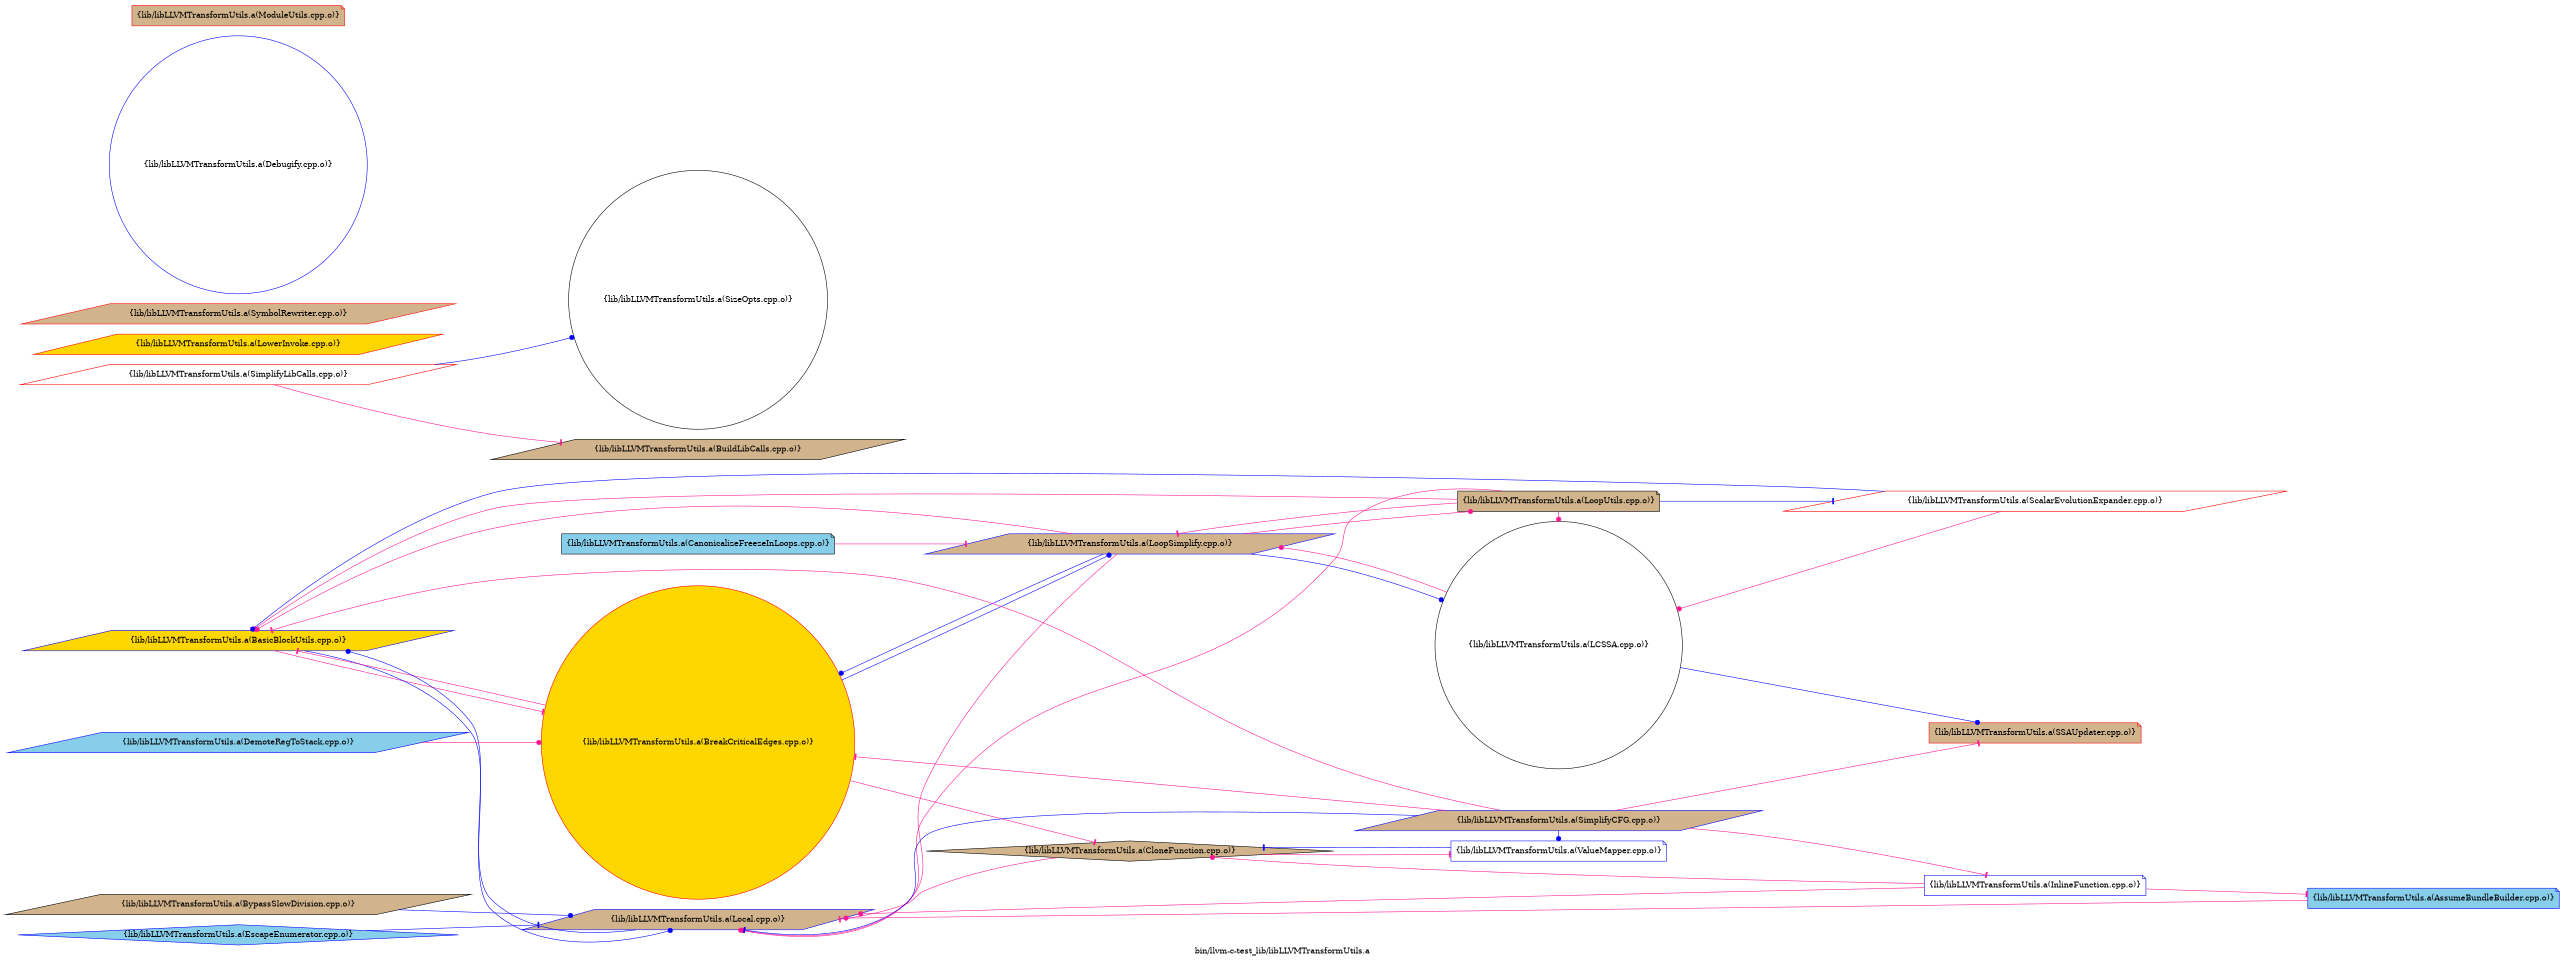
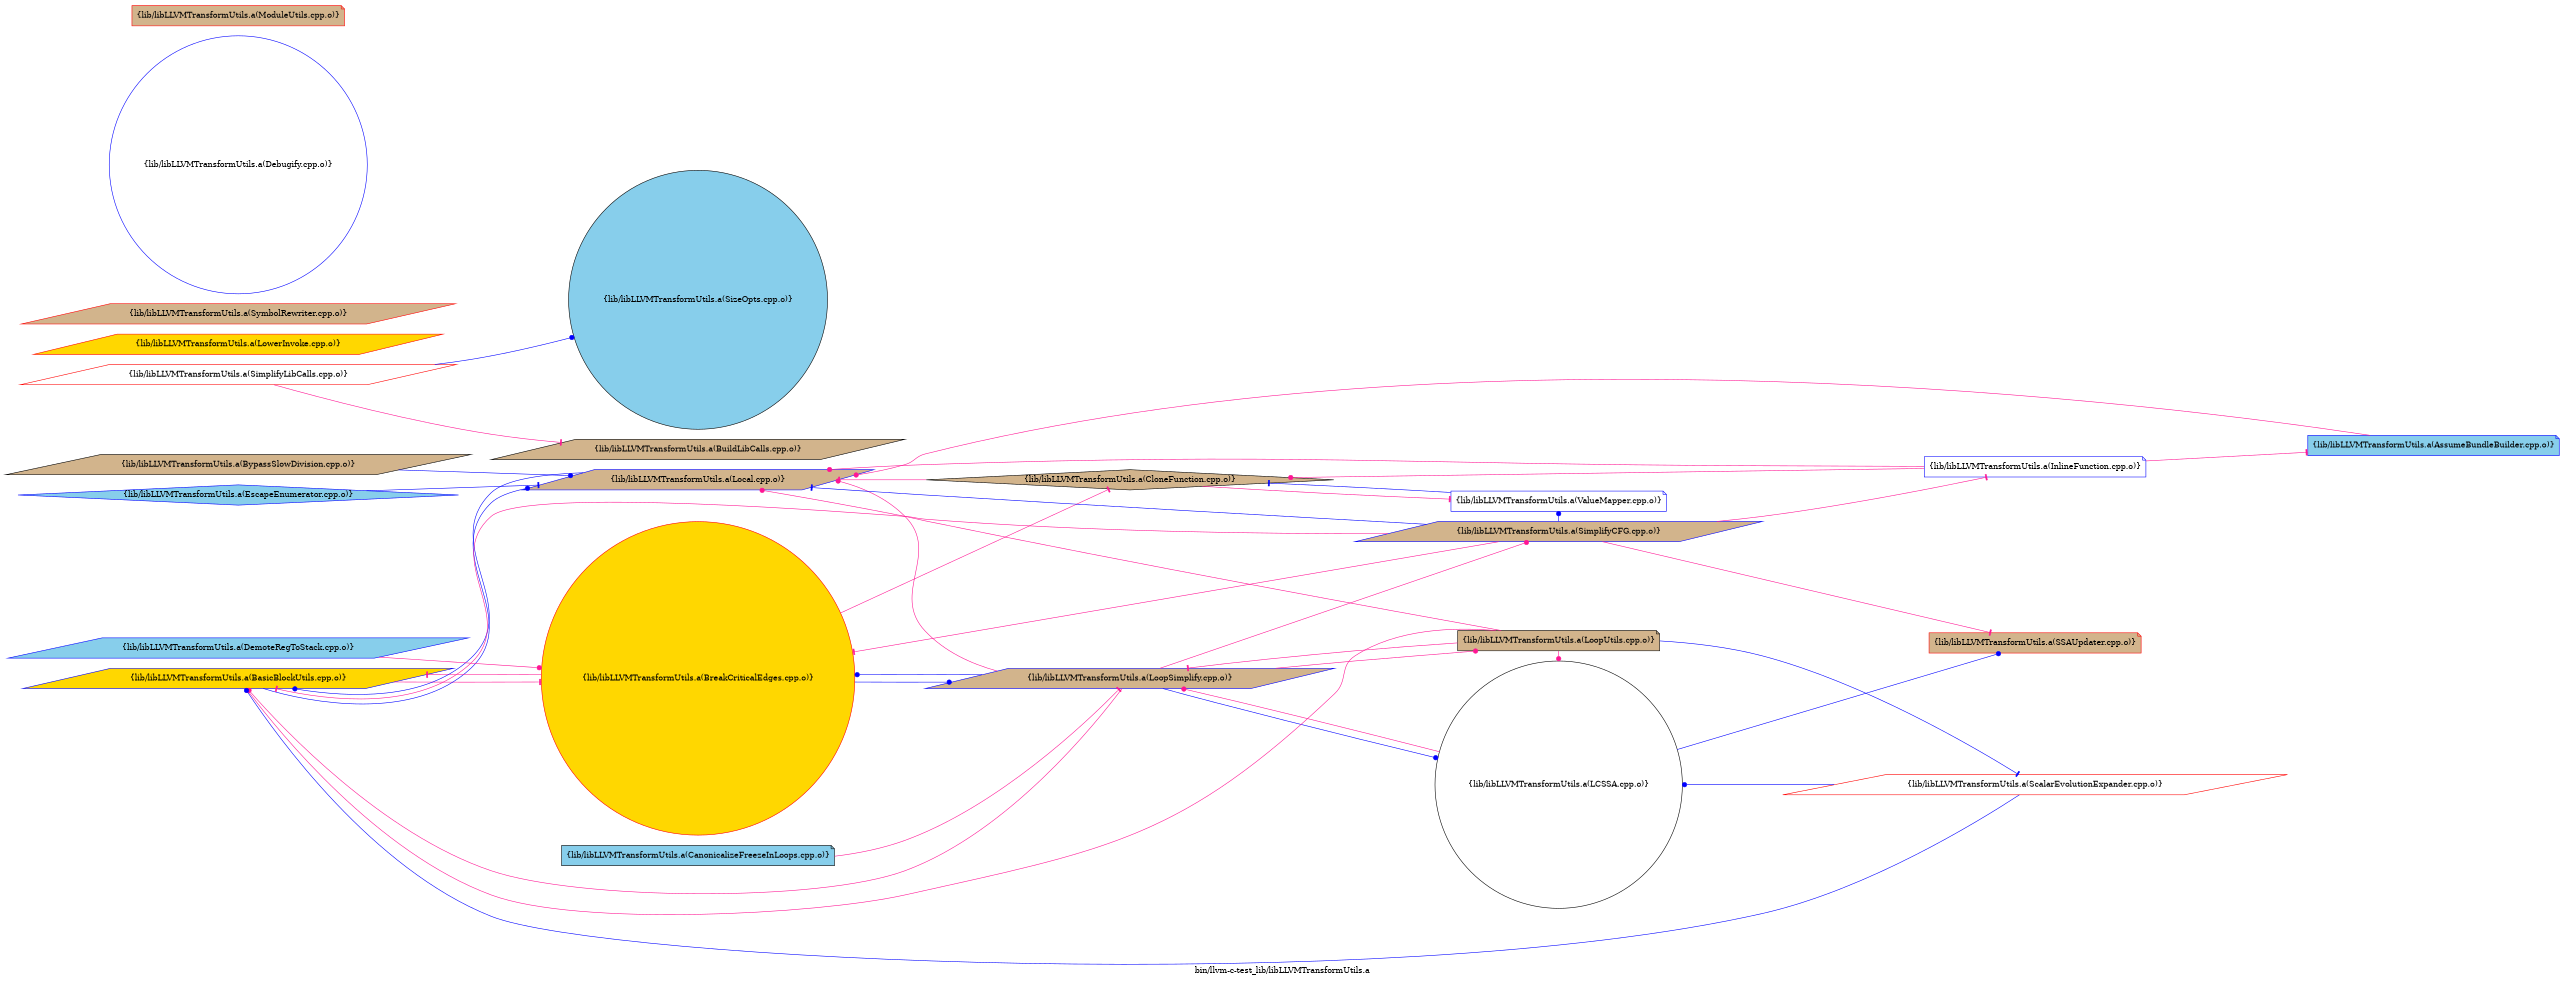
(698, 300) -> (698, 300)
(1841, 560) -> (1761, 785)
none -> (1342, 606)
